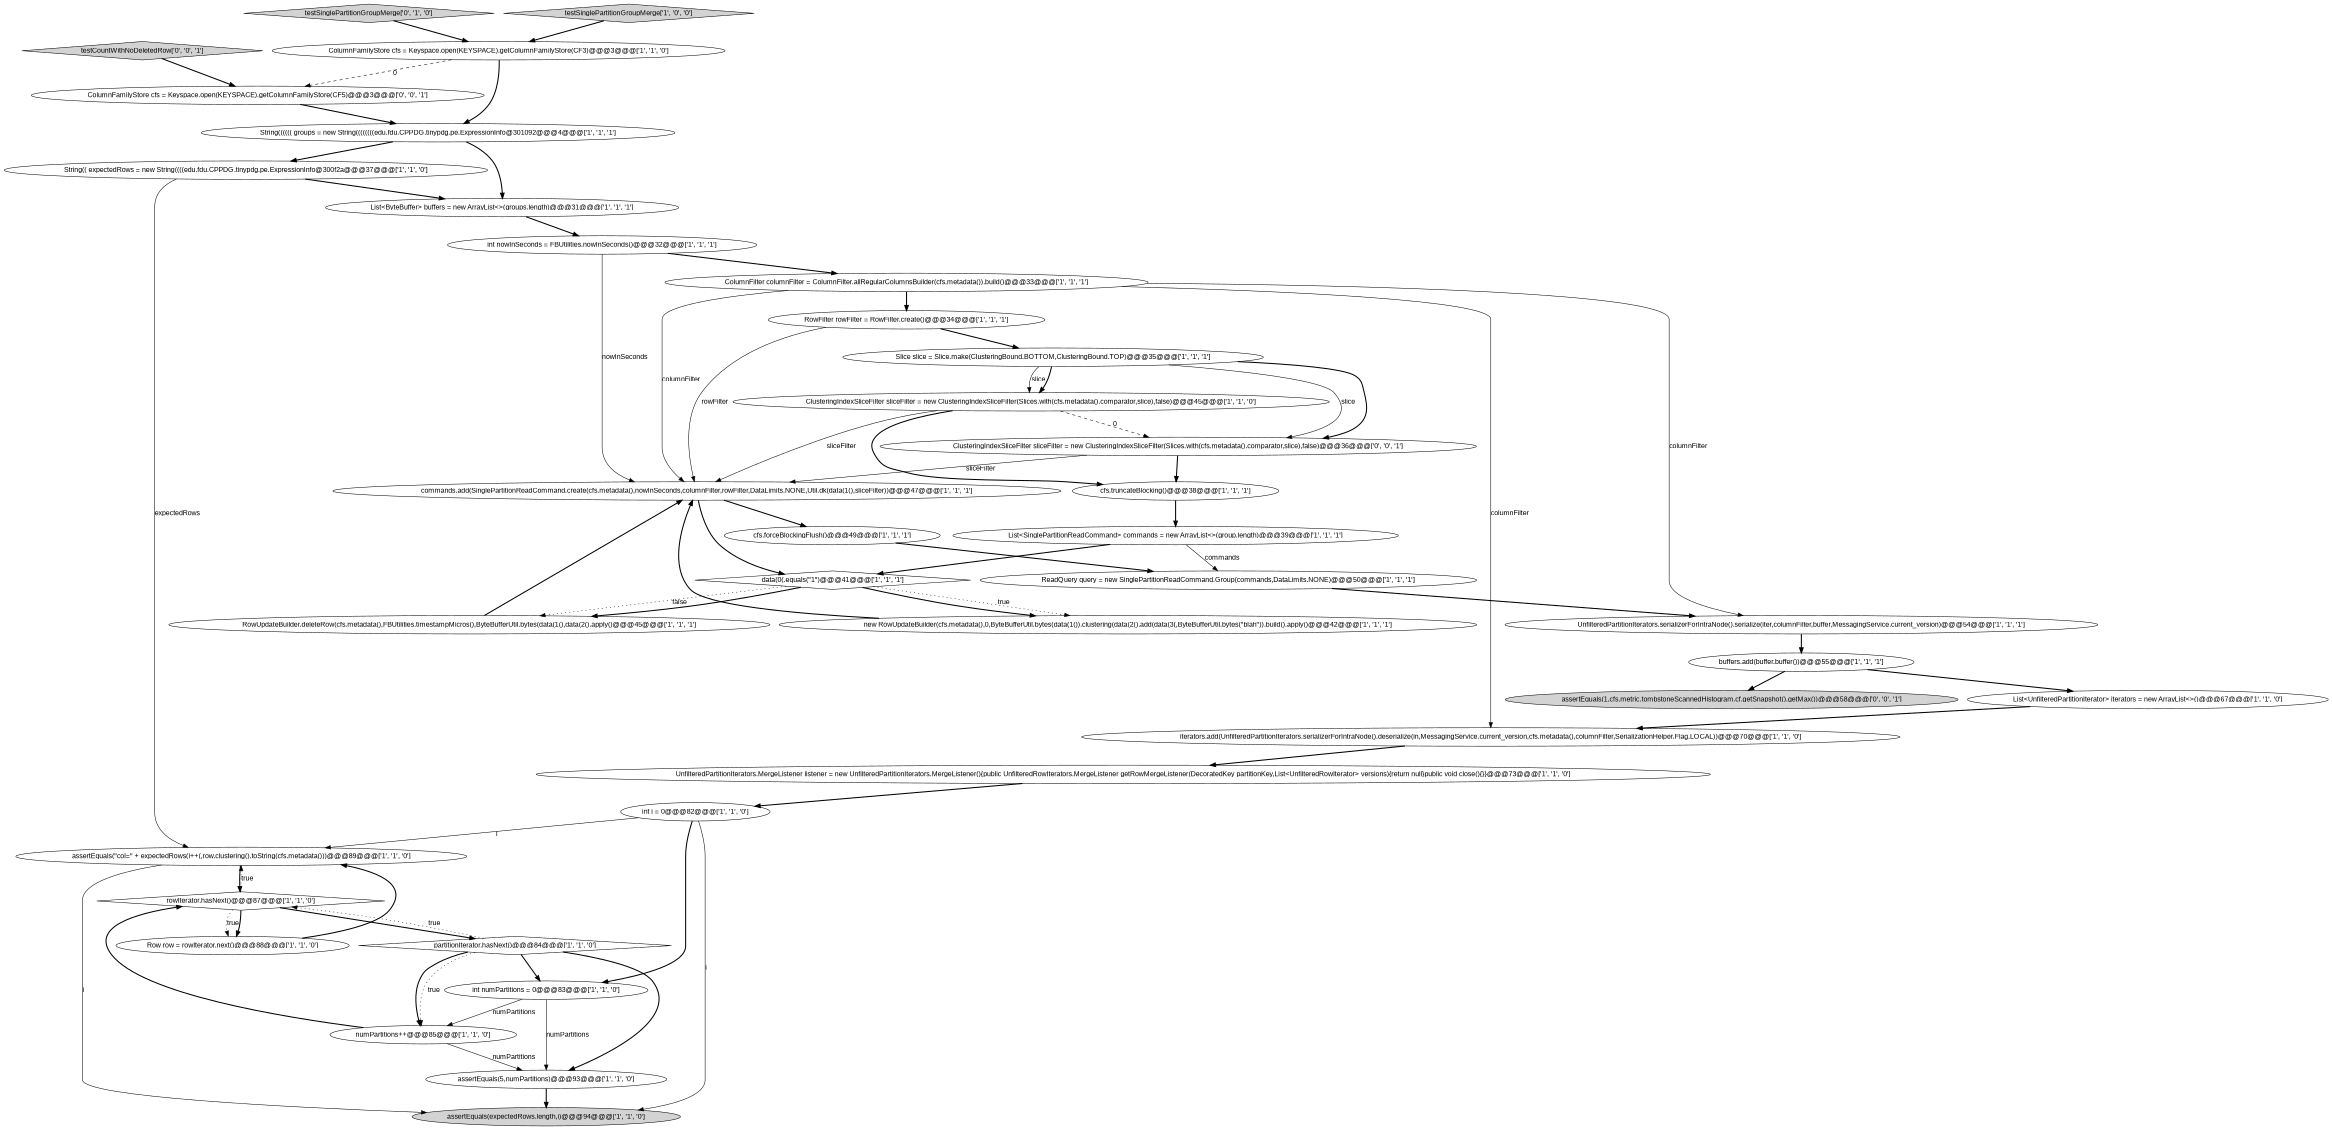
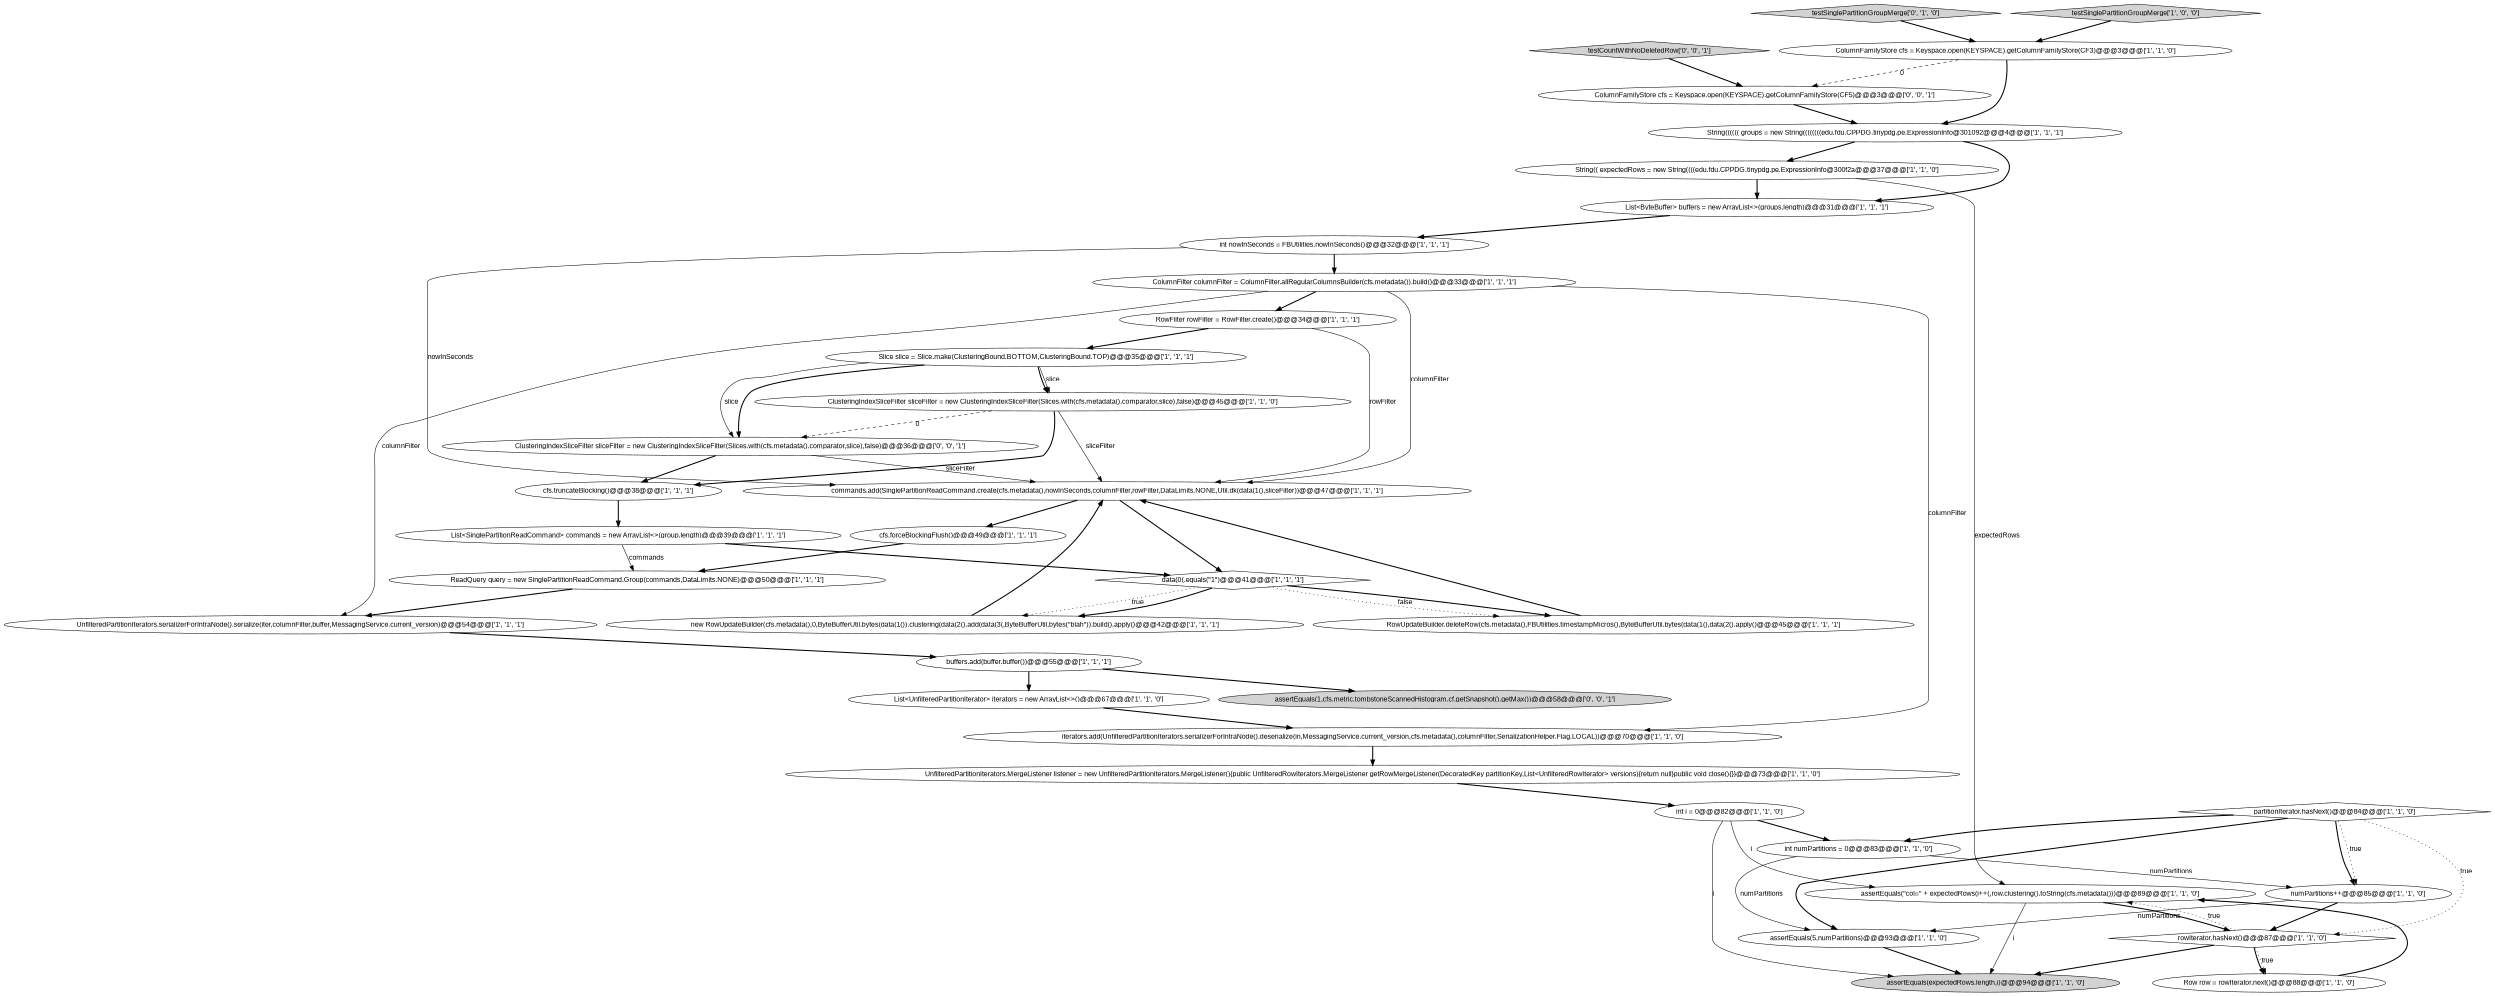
(380, 924) -> (2127, 959)
